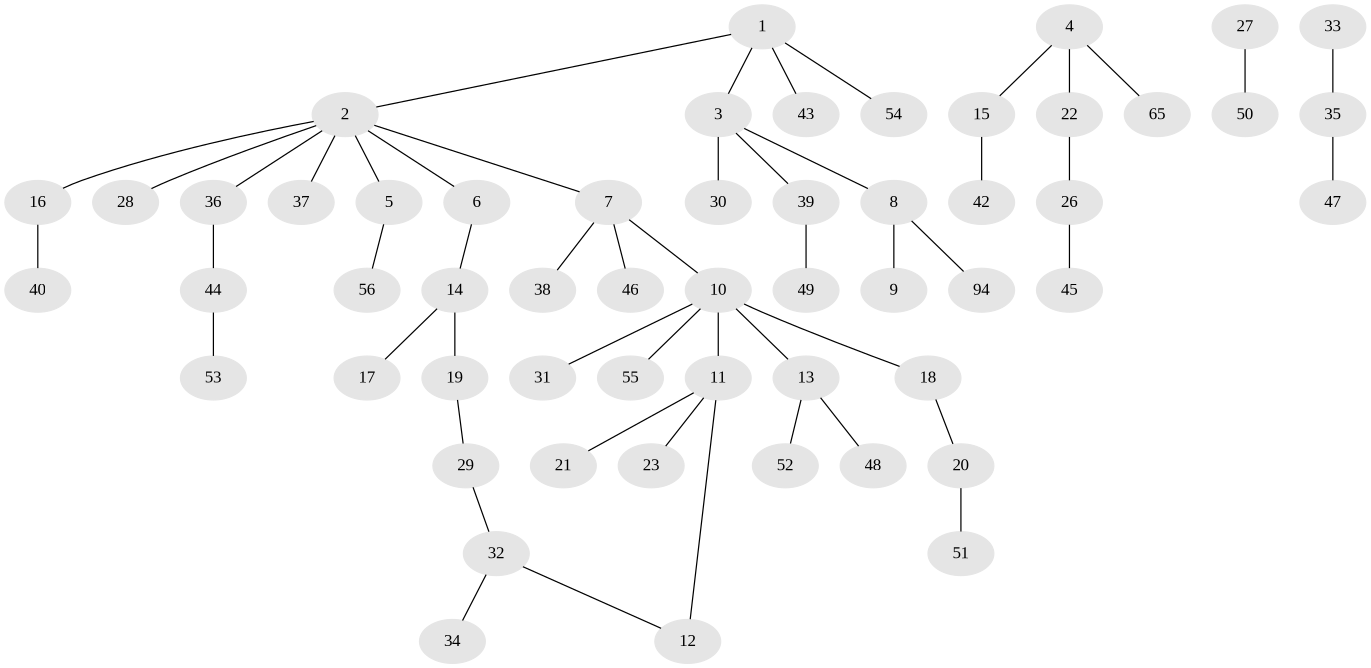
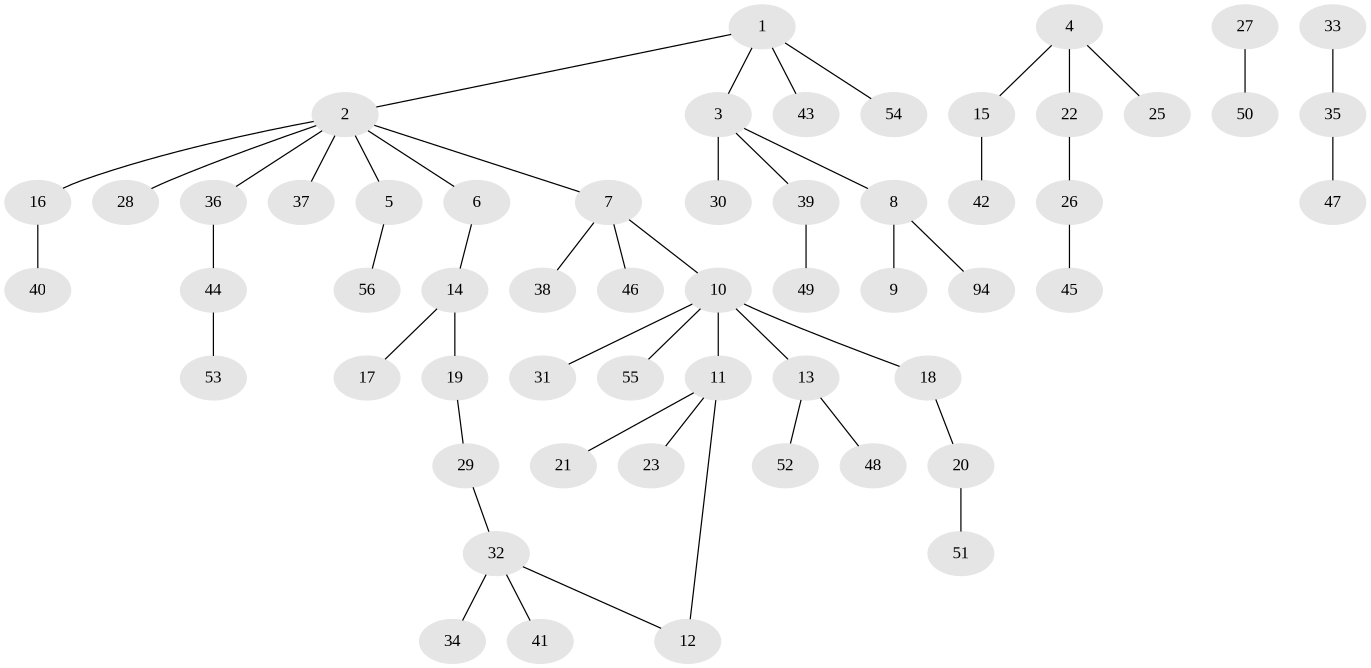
(1157, 115) -> (1157, 115)
none -> (540, 641)
